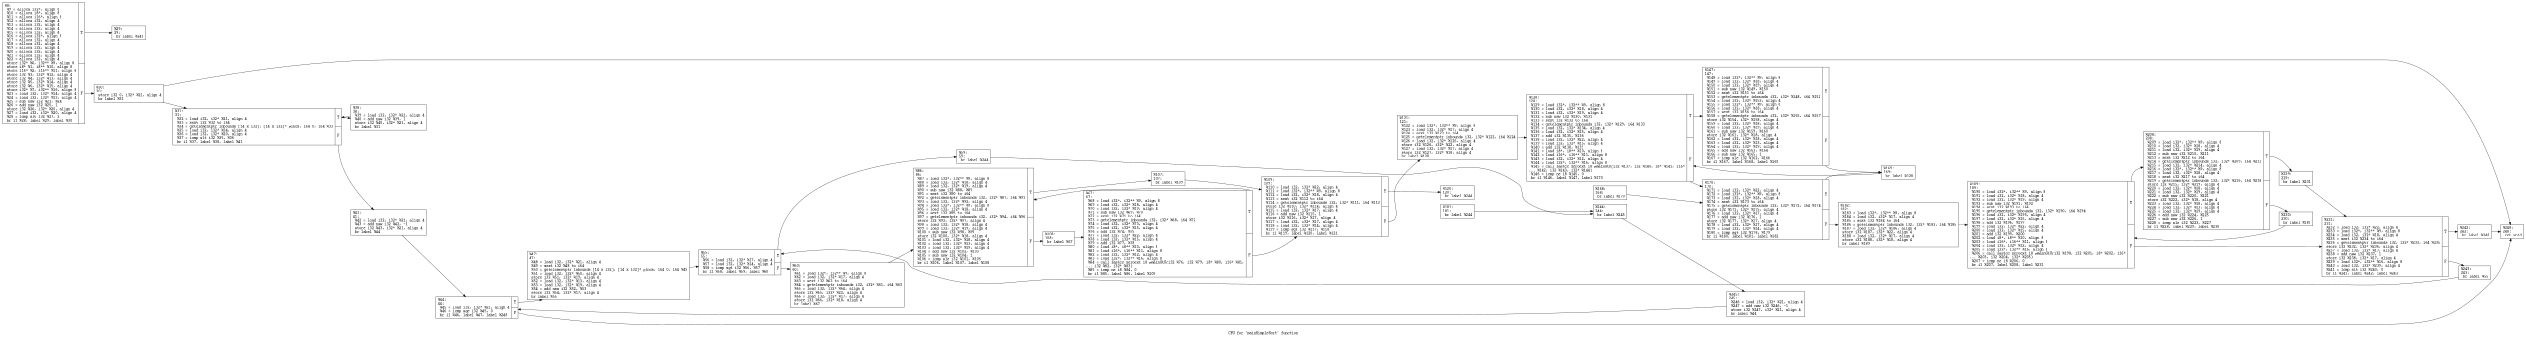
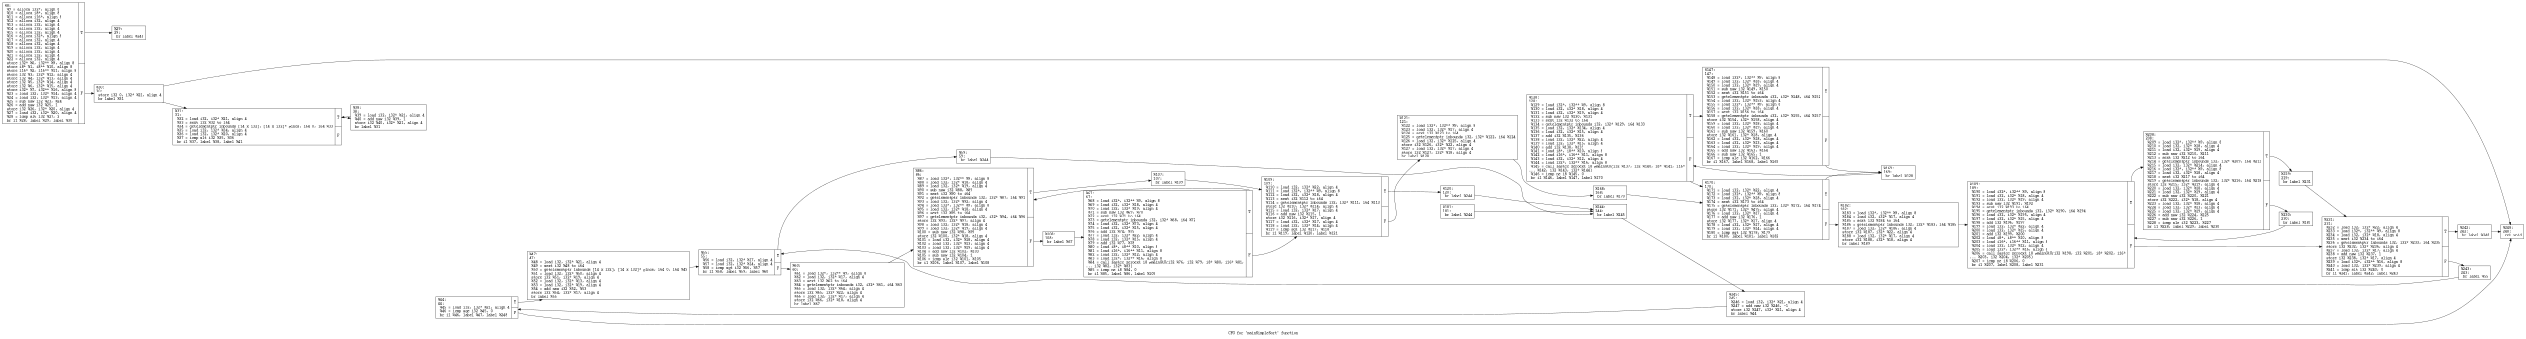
(1521, 138) -> (1544, 192)
none -> (1532, 203)
(1741, 210) -> (1741, 210)
(389, 222) -> none
